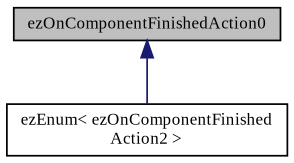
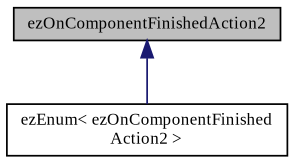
(147, 24) -> (147, 24)
